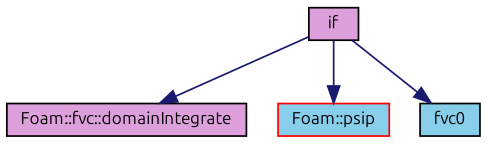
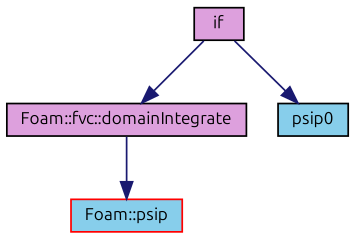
(334, 63) -> (127, 159)
(450, 120) -> (313, 120)
